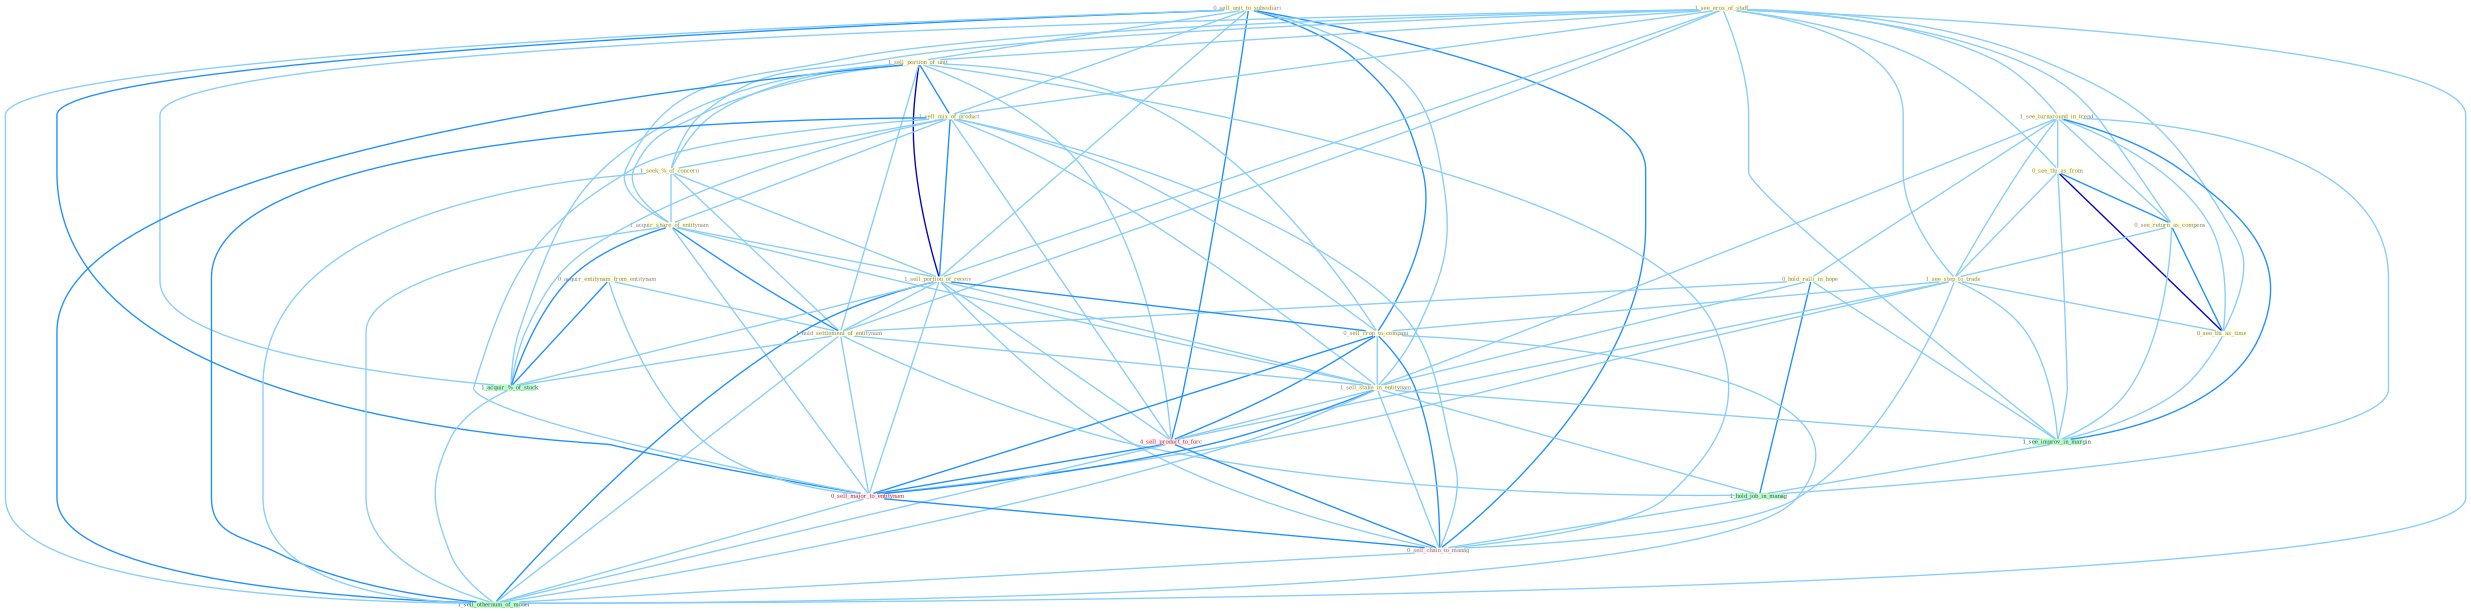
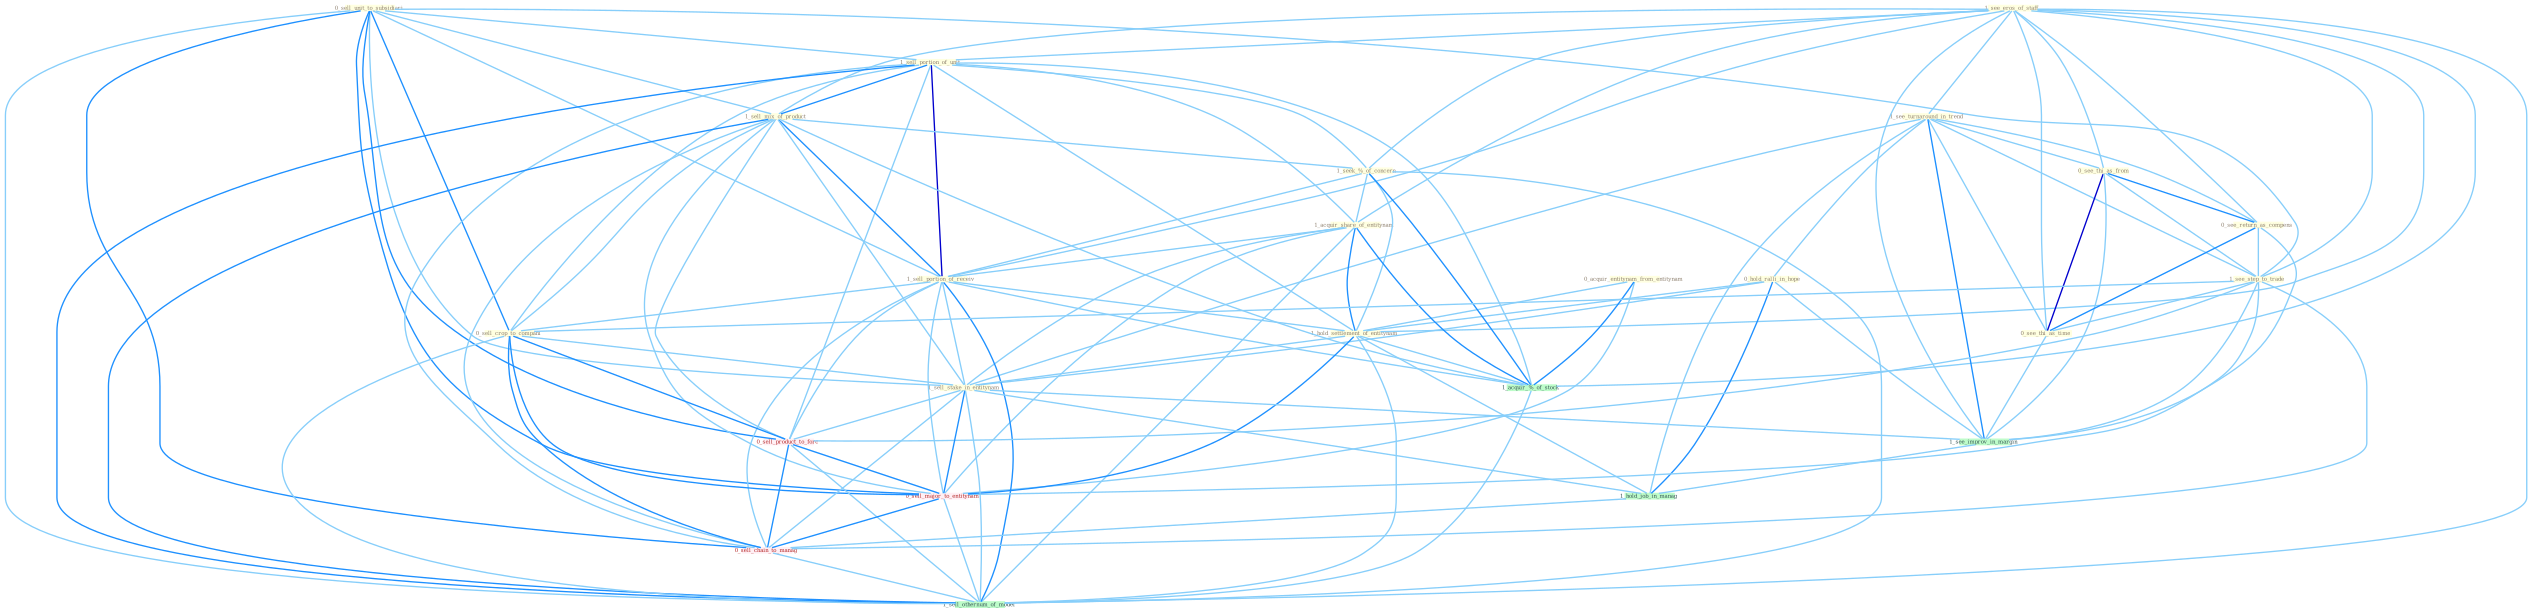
none -> (1399, 47)
(811, 171) -> none
none -> (1453, 277)
(1158, 306) -> (726, 306)
(855, 415) -> (1178, 457)
(1171, 442) -> (789, 442)
(1440, 550) -> (767, 550)
